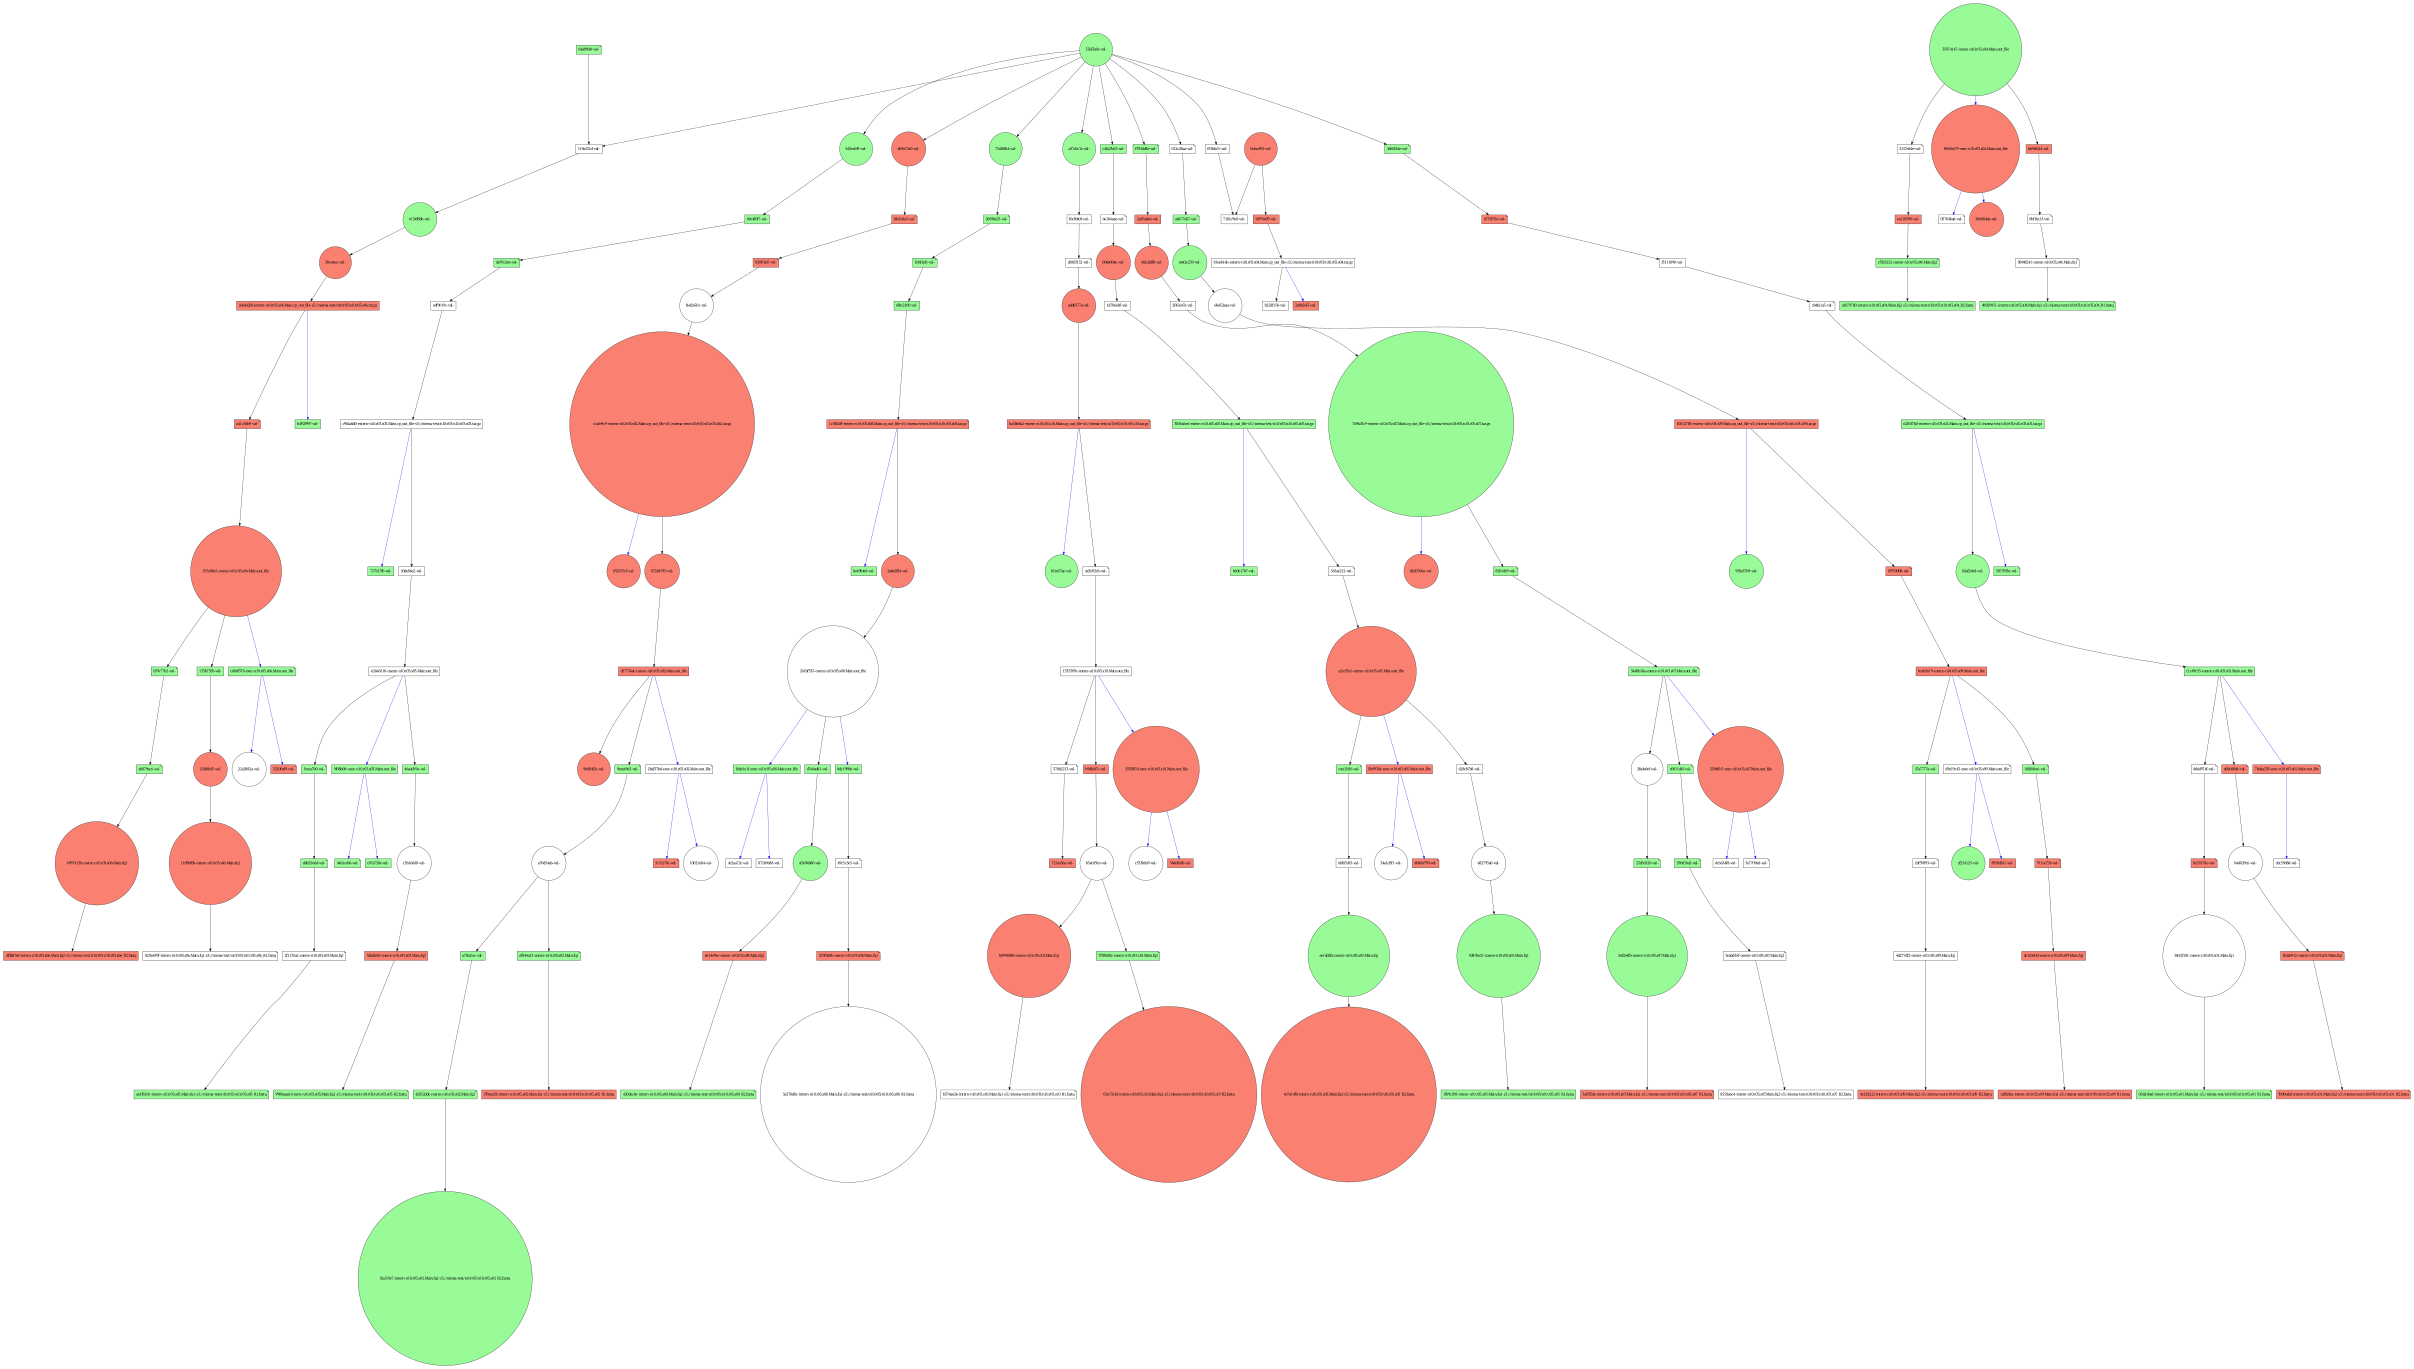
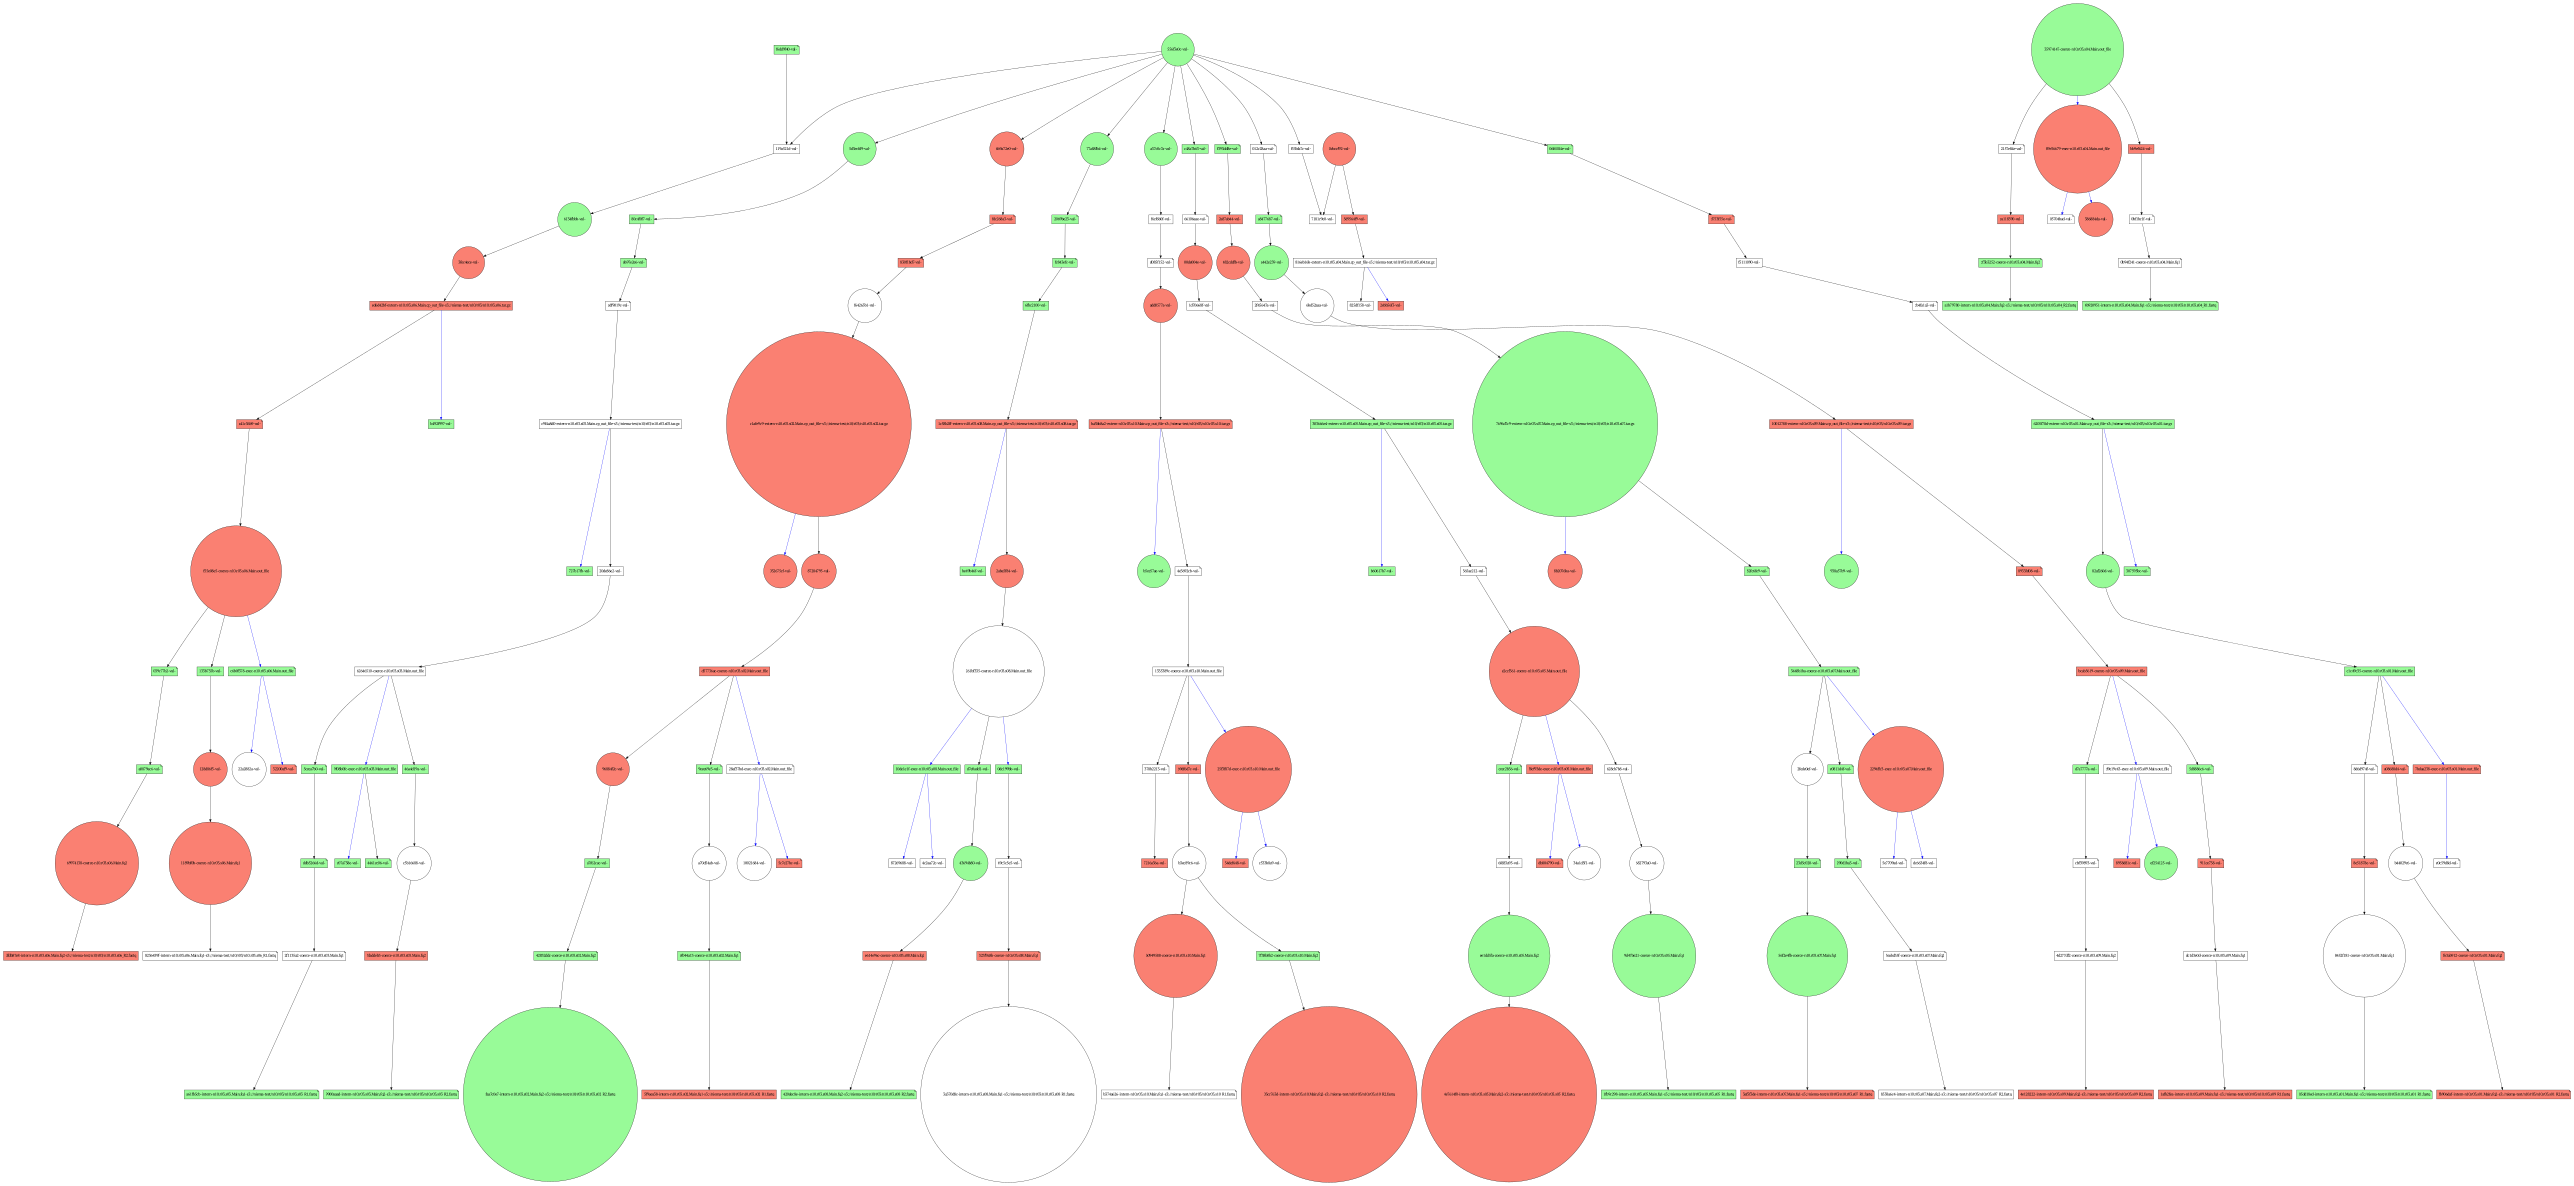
(443, 306) -> (618, 306)
(356, 815) -> (371, 815)
(508, 913) -> (604, 821)
(2054, 956) -> (2216, 956)
